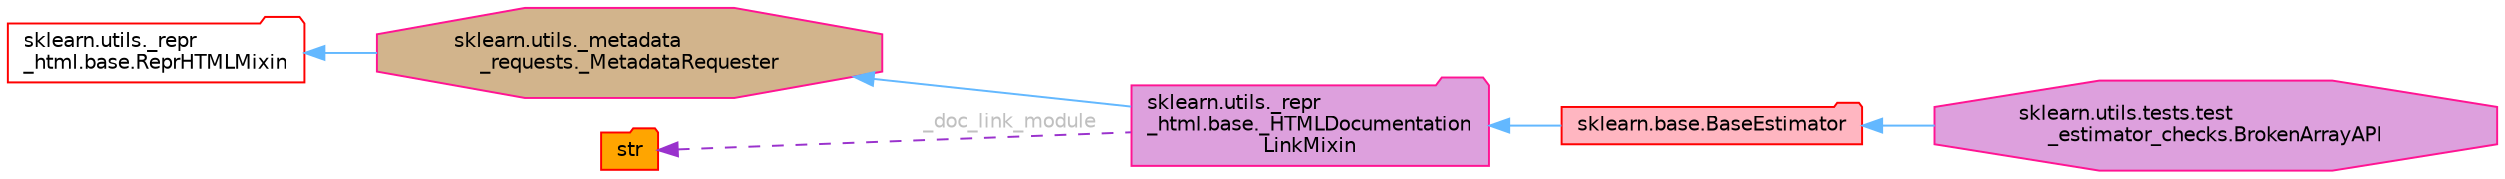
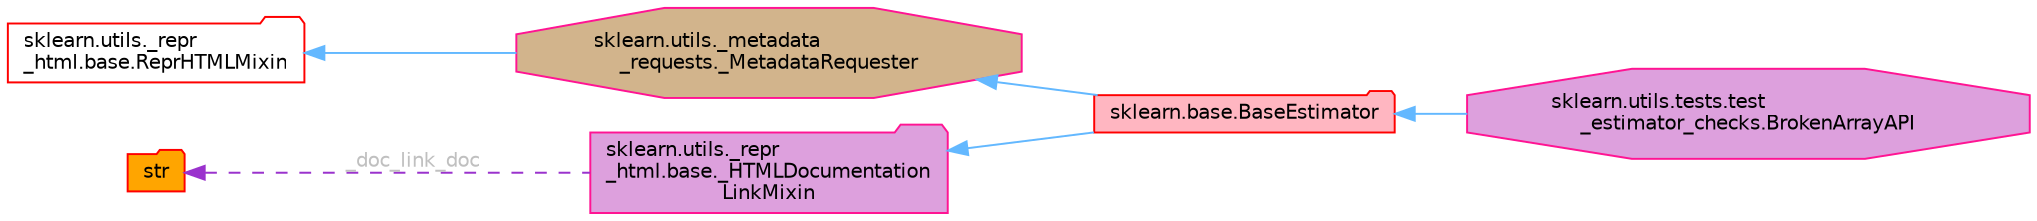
(1002, 93) -> (1047, 89)
(1007, 123) -> (410, 162)
